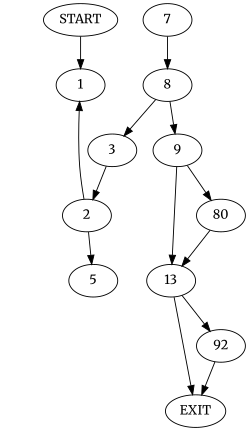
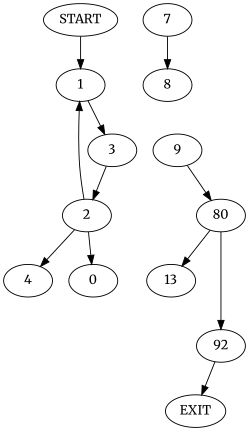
(172, 113) -> none
(143, 114) -> (94, 113)
(175, 211) -> none
none -> (28, 281)
(93, 281) -> (93, 281)
(193, 310) -> (221, 276)
(182, 341) -> none
